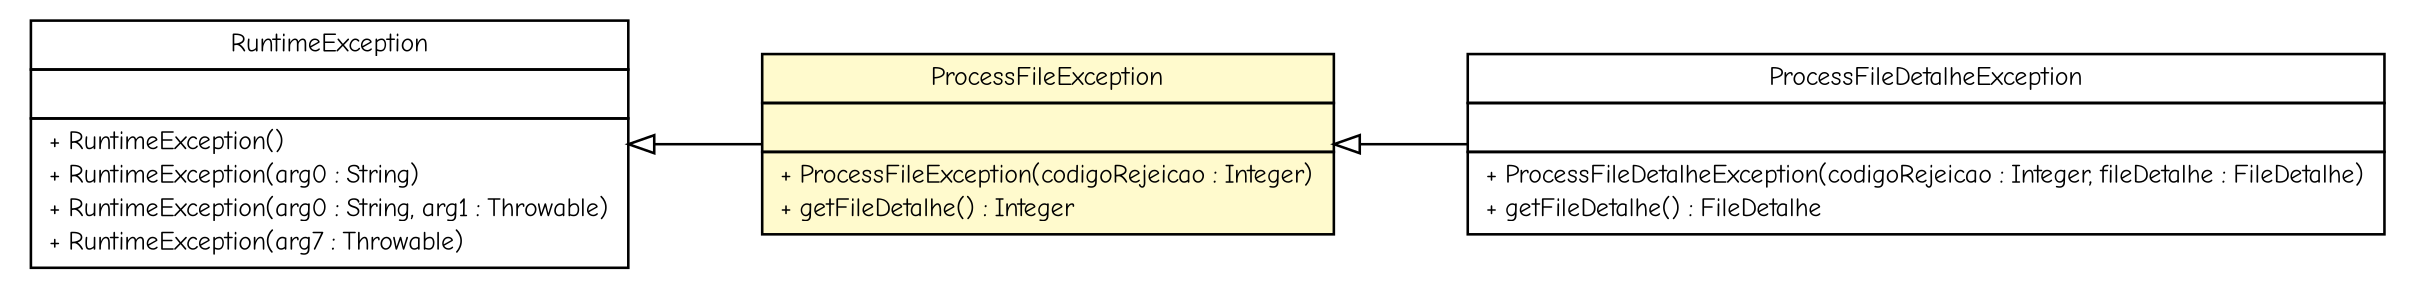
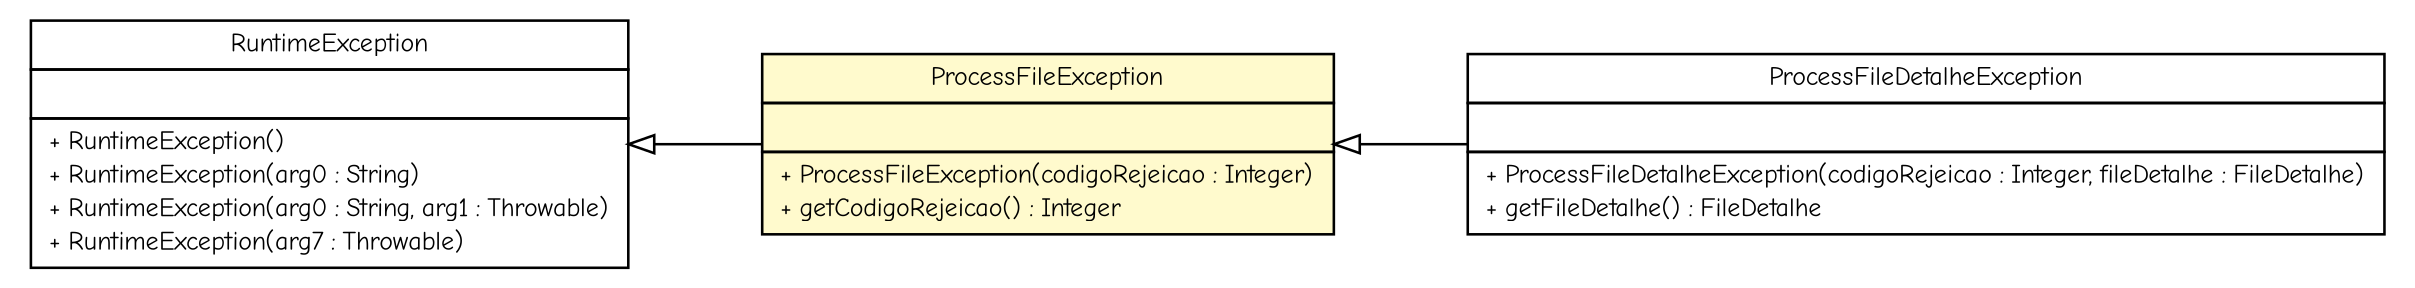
(928, 209) -> (951, 209)
